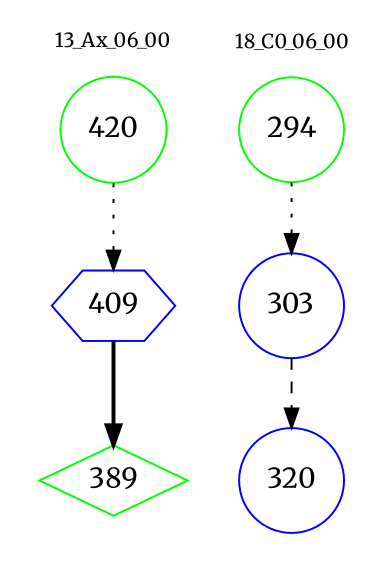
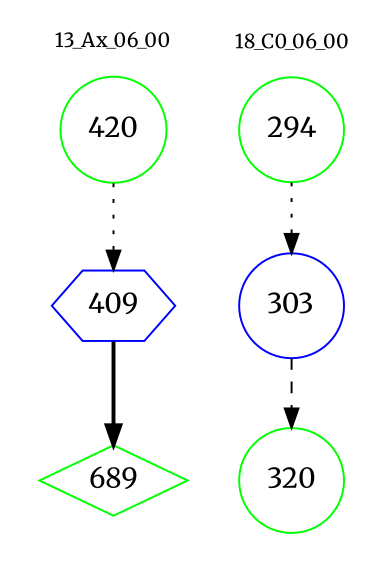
(114, 481) -> (114, 481)
(292, 481) -> (292, 481)
